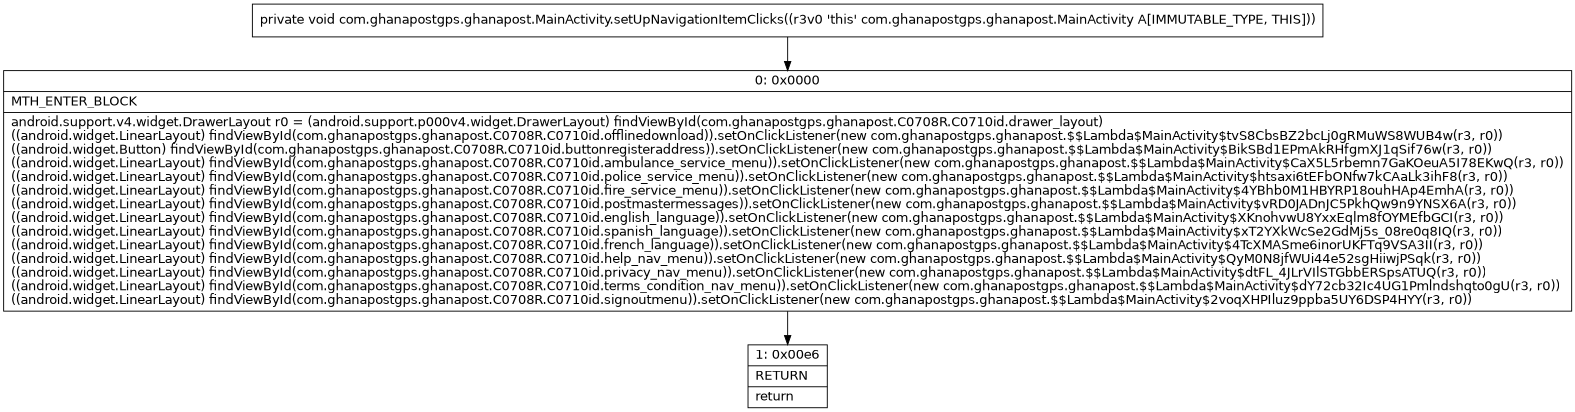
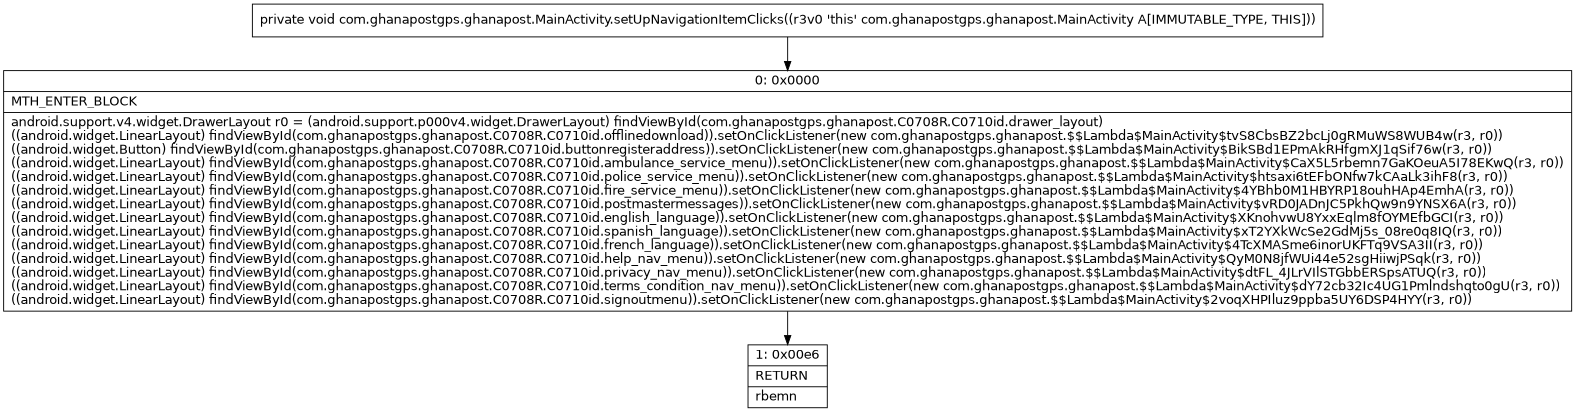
(775, 397) -> (776, 397)
